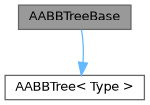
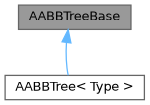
(83, 46) -> (66, 59)
